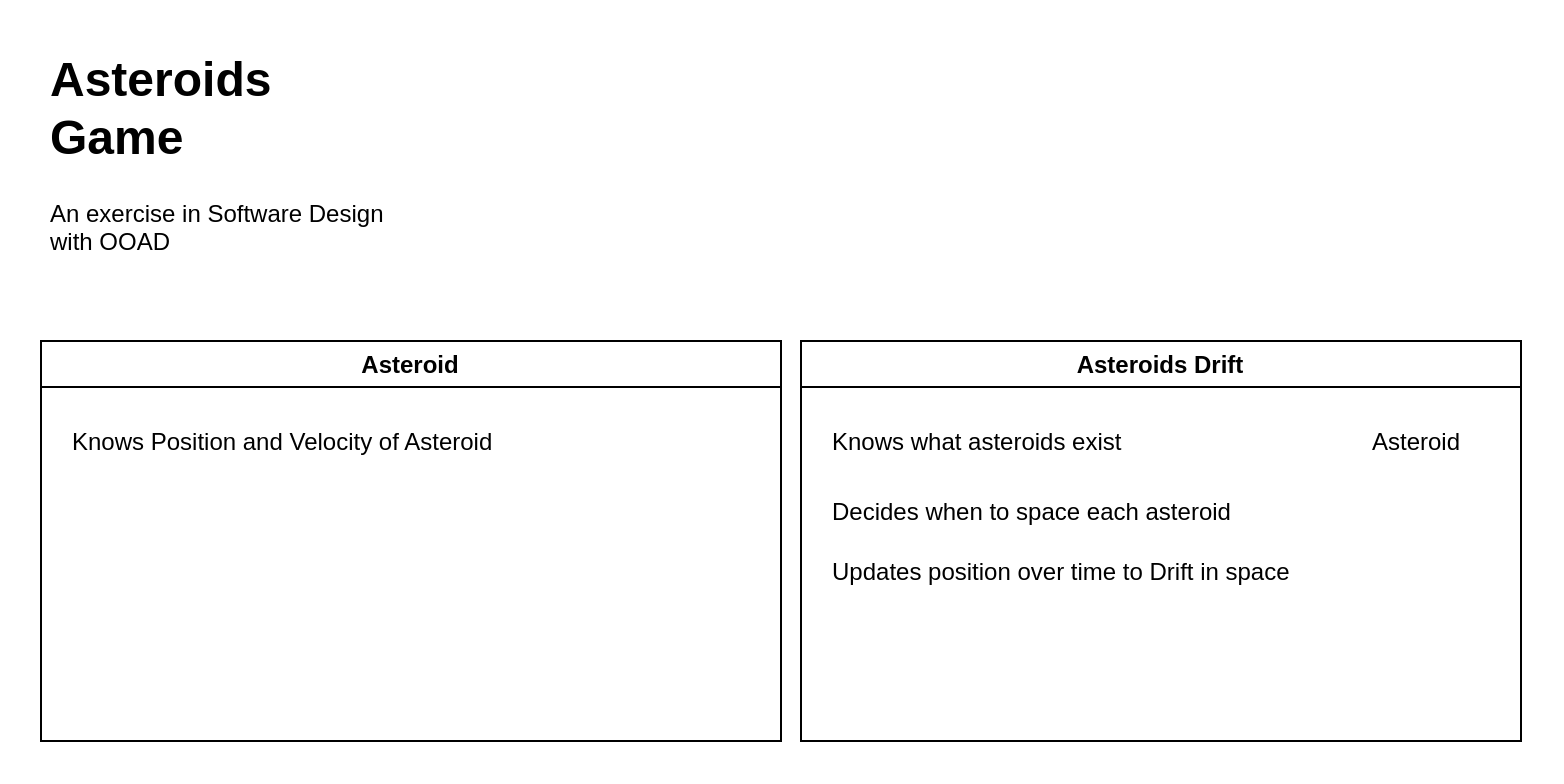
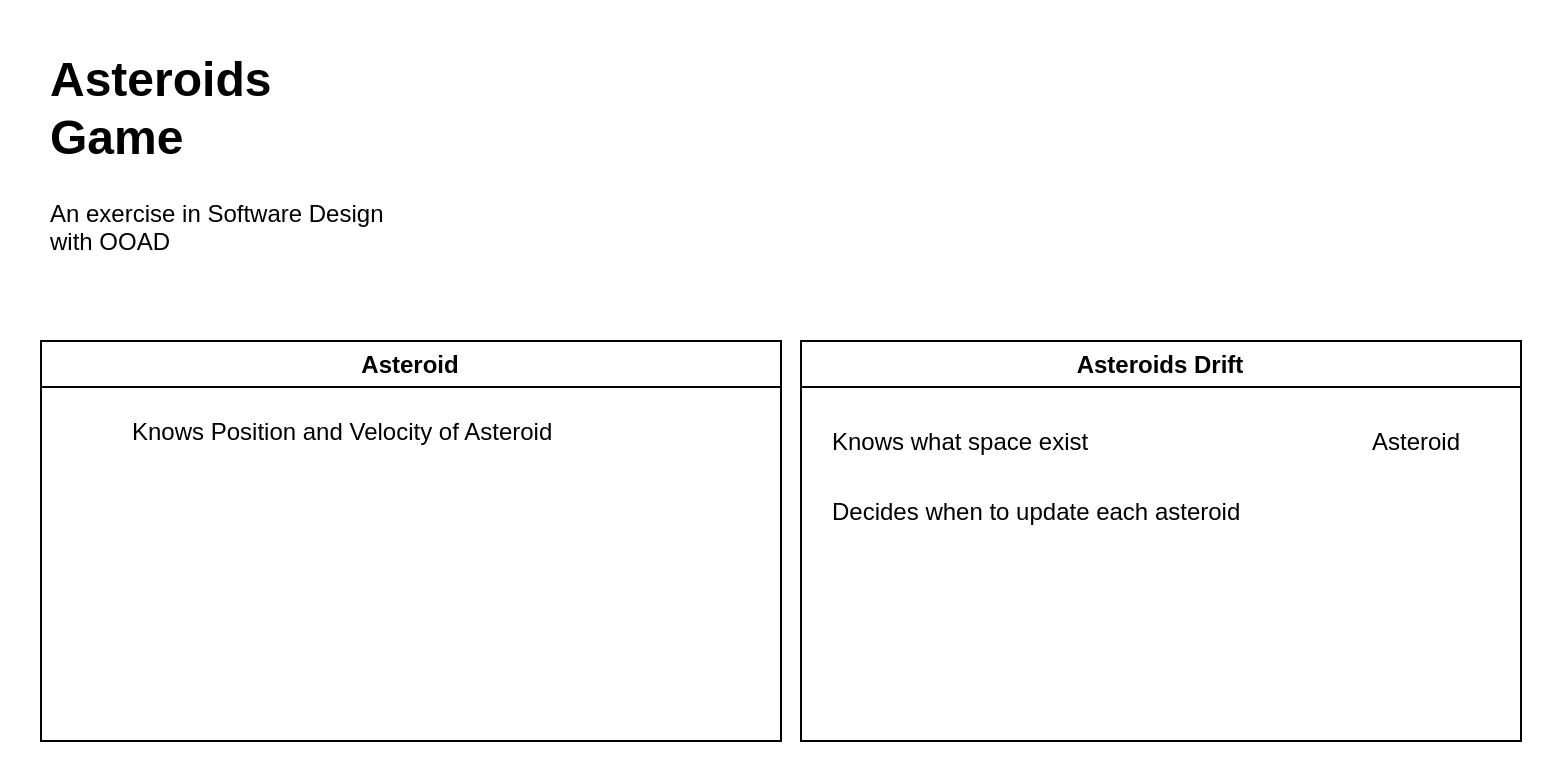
(281, 441) -> (341, 431)
(991, 442) -> (967, 442)
(1045, 512) -> (1052, 512)
(1071, 571) -> none
